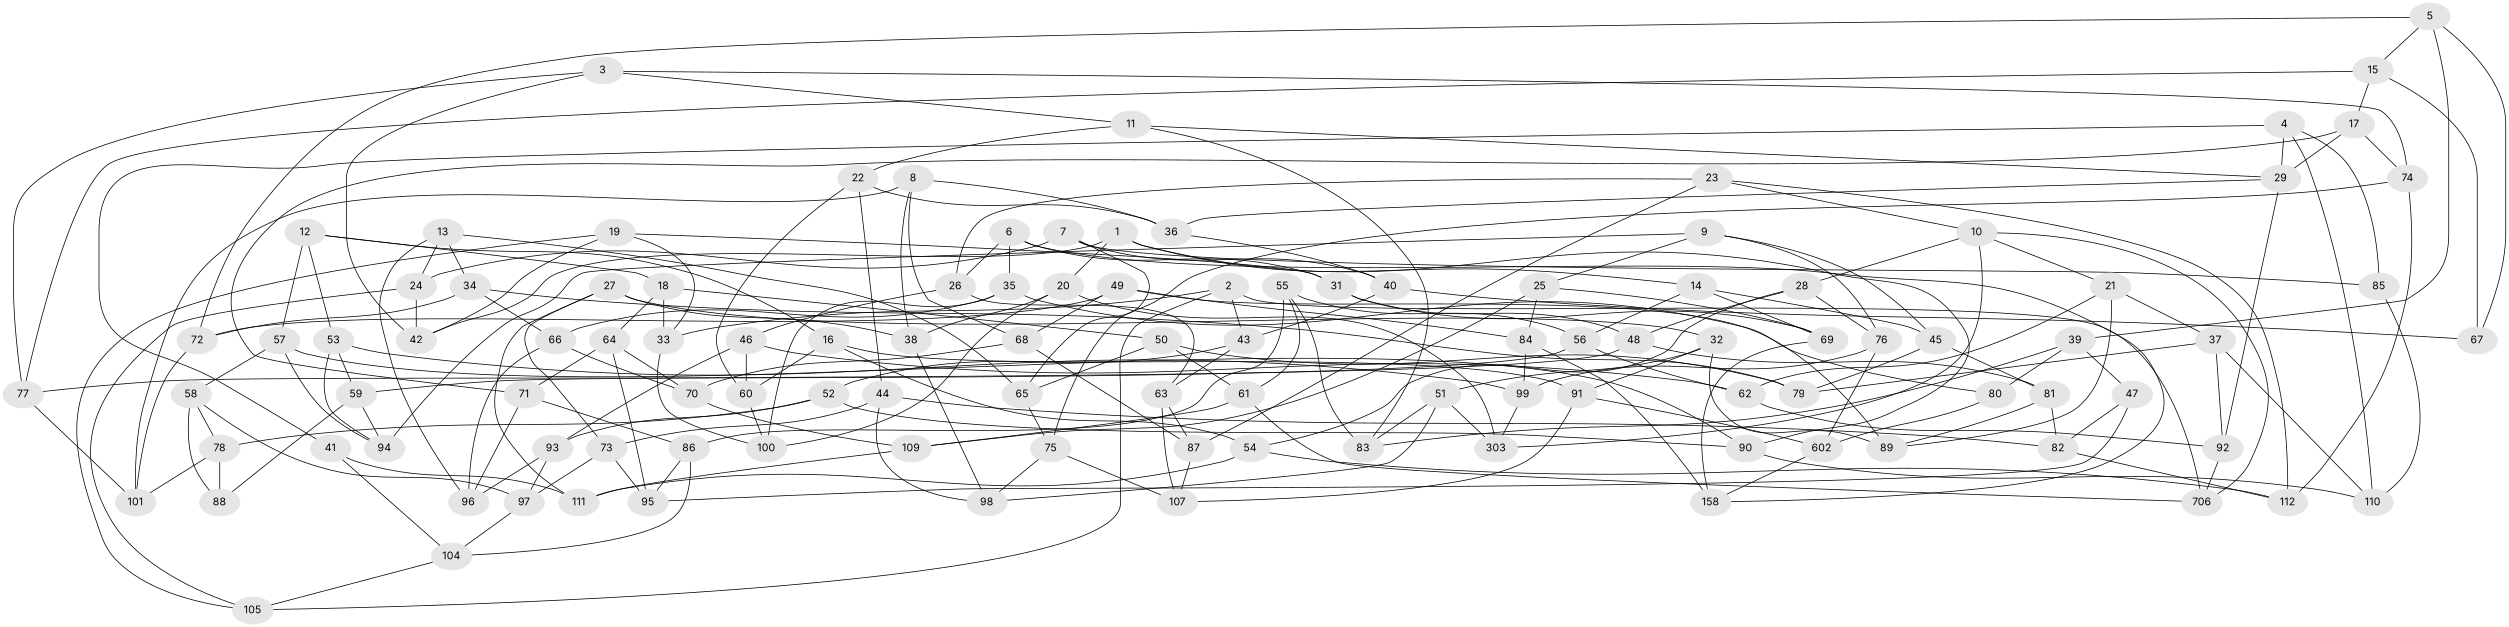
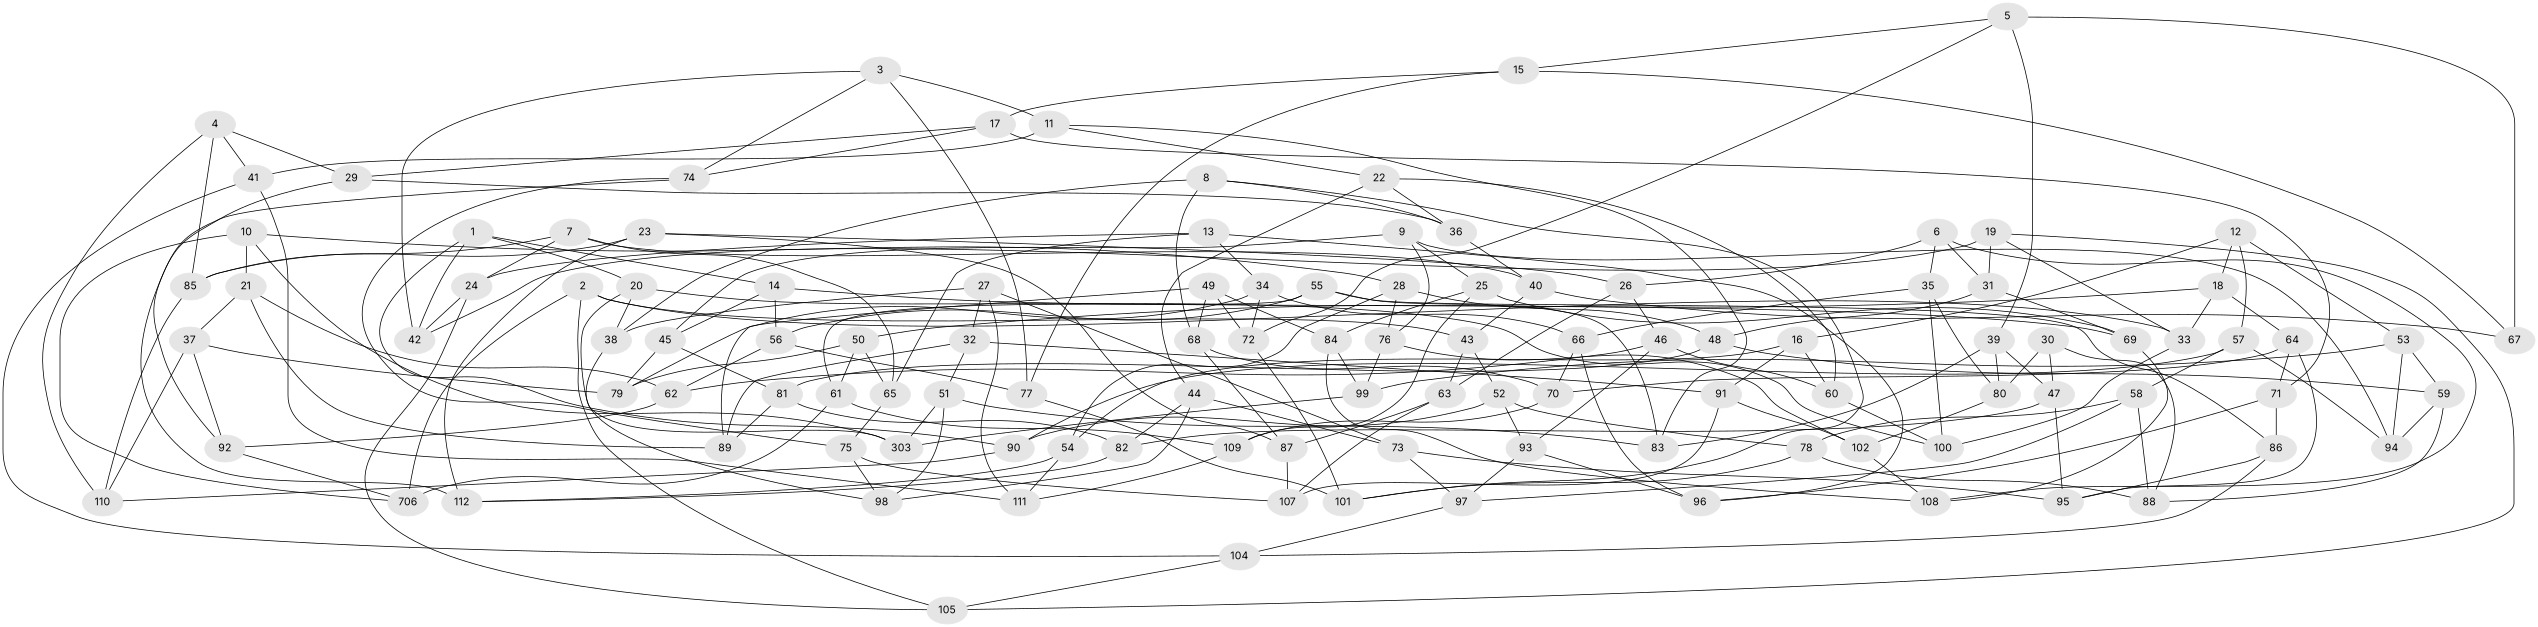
(1706, 151) -> (654, 159)
(1828, 202) -> (448, 256)
none -> (2048, 340)
(1822, 448) -> (1861, 448)
(1711, 502) -> (1930, 502)
